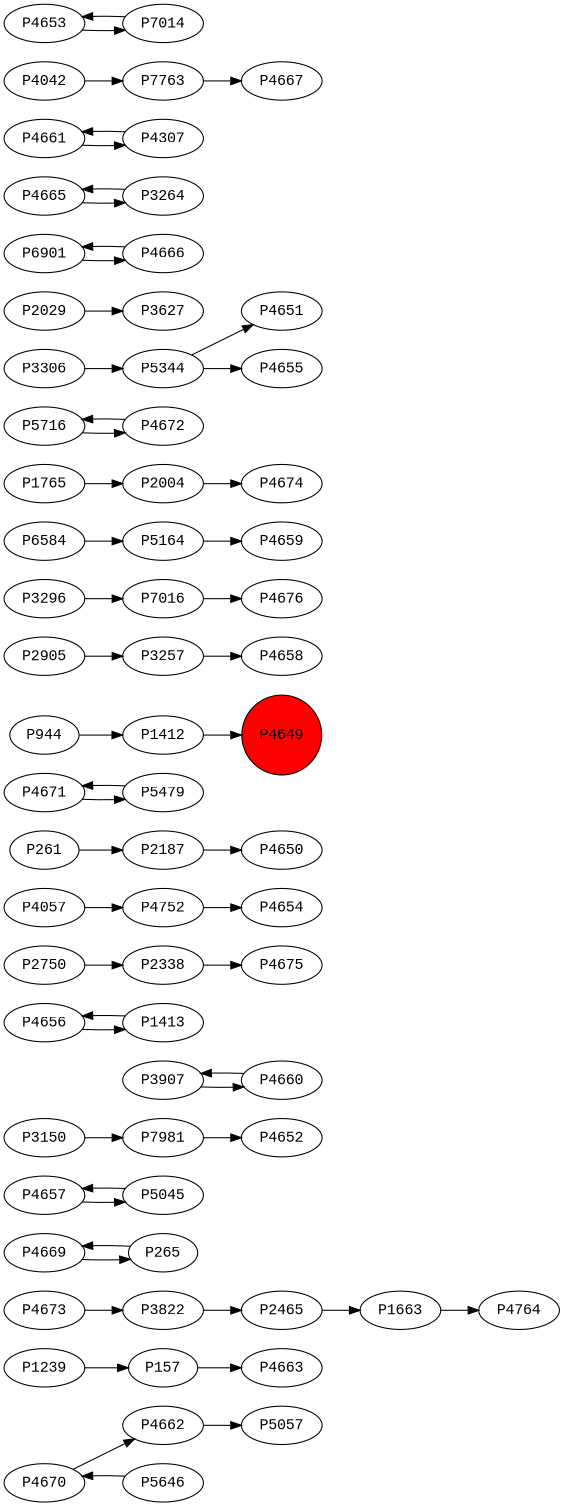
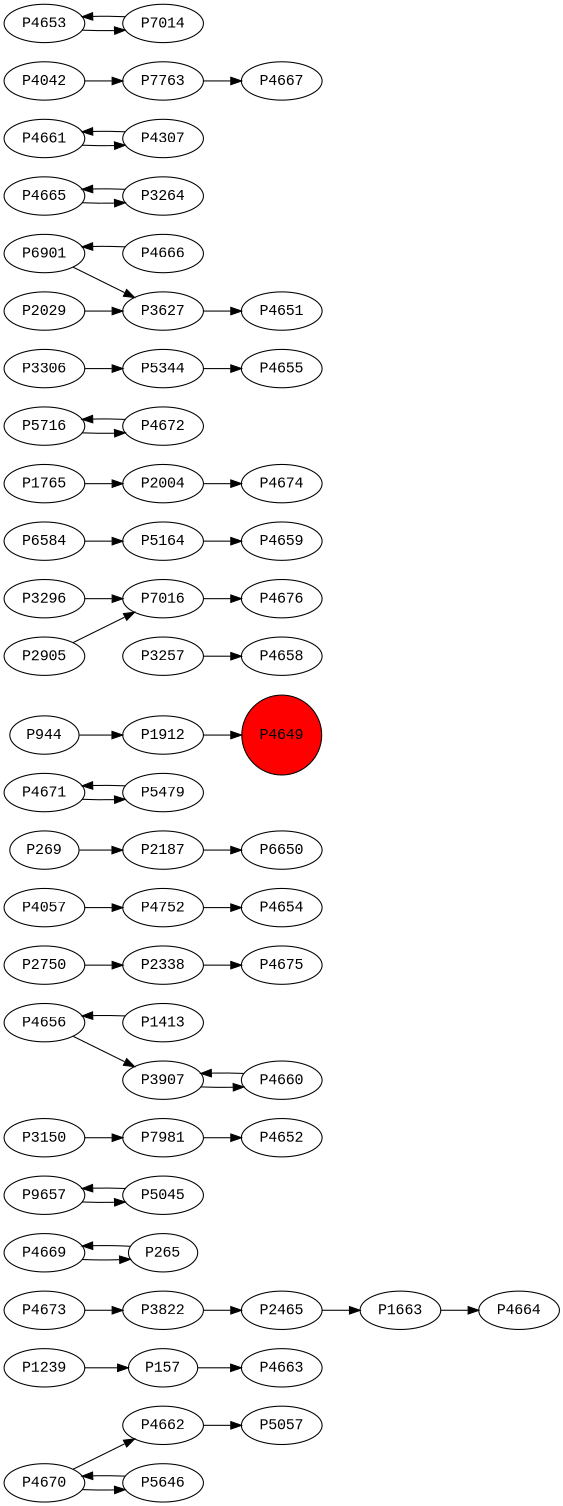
(98, 261) -> (99, 280)
(218, 342) -> (217, 311)
(98, 656) -> (99, 630)
(163, 735) -> (163, 735)
(44, 850) -> (44, 850)
(282, 850) -> (282, 850)
(98, 1030) -> (99, 1049)
(44, 1195) -> (44, 1195)
(519, 1310) -> (519, 1310)
none -> (98, 1490)
